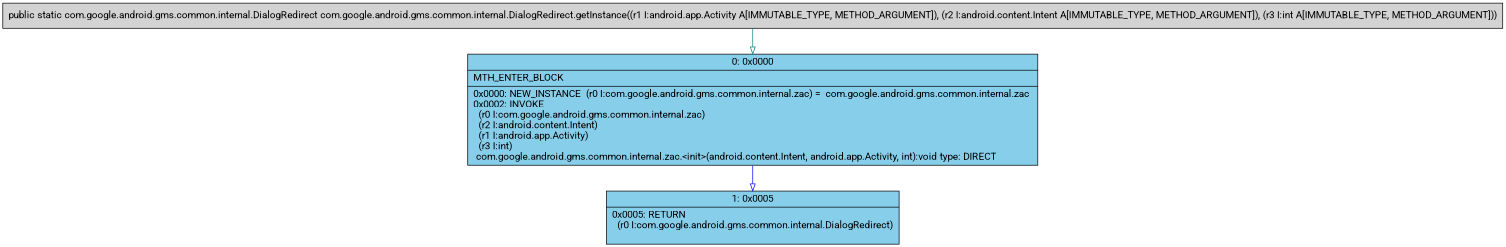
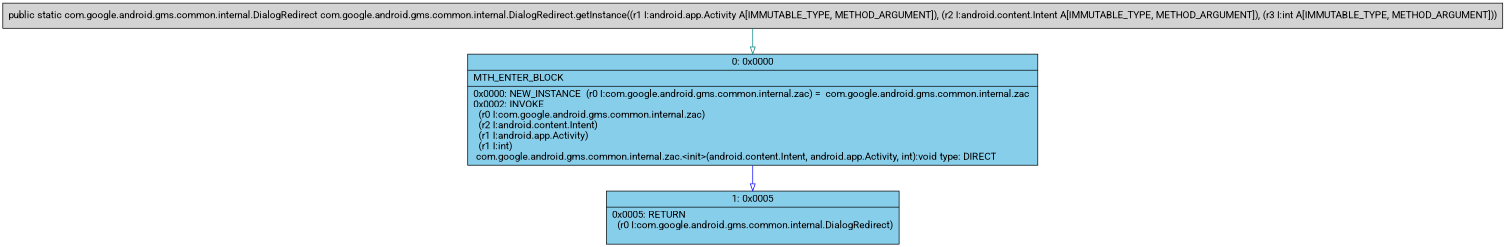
(493, 146) -> (493, 146)
